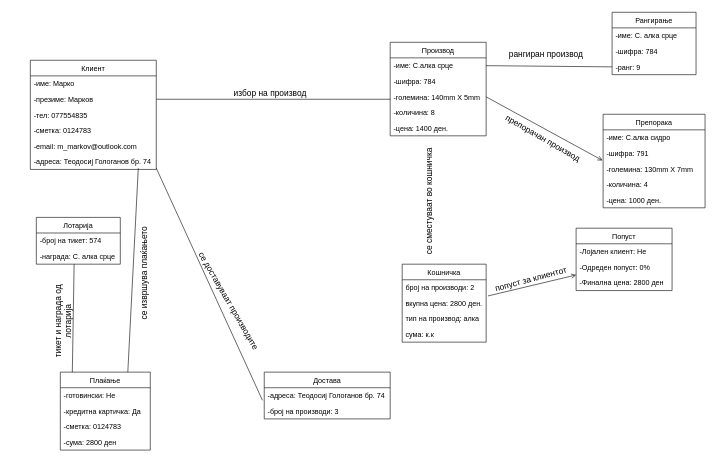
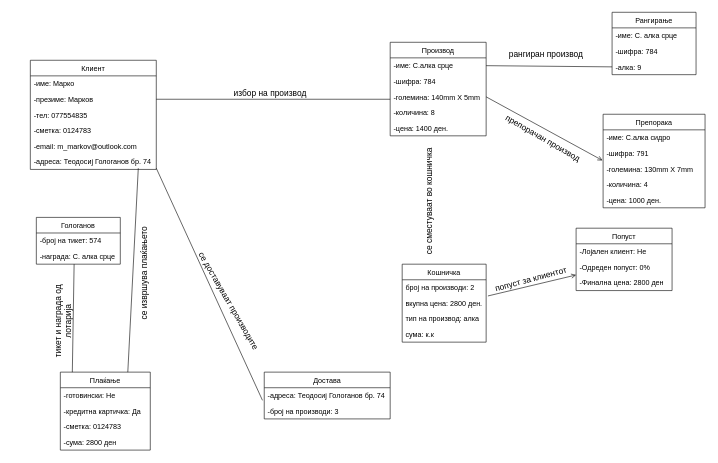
(630, 67) -> (630, 67)
(78, 226) -> (78, 226)
